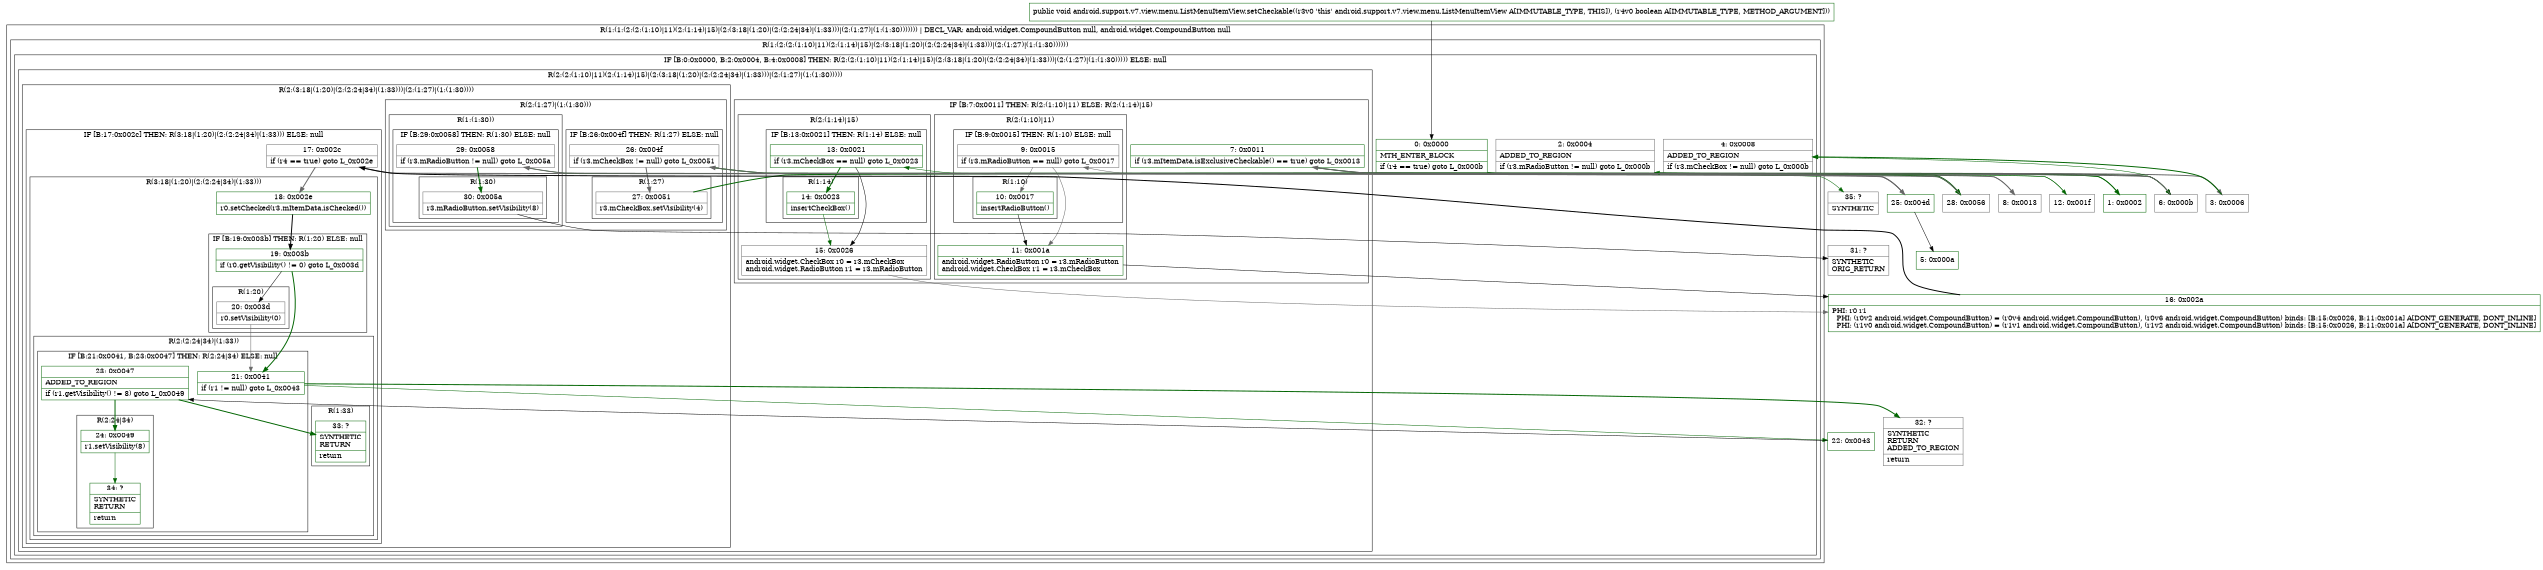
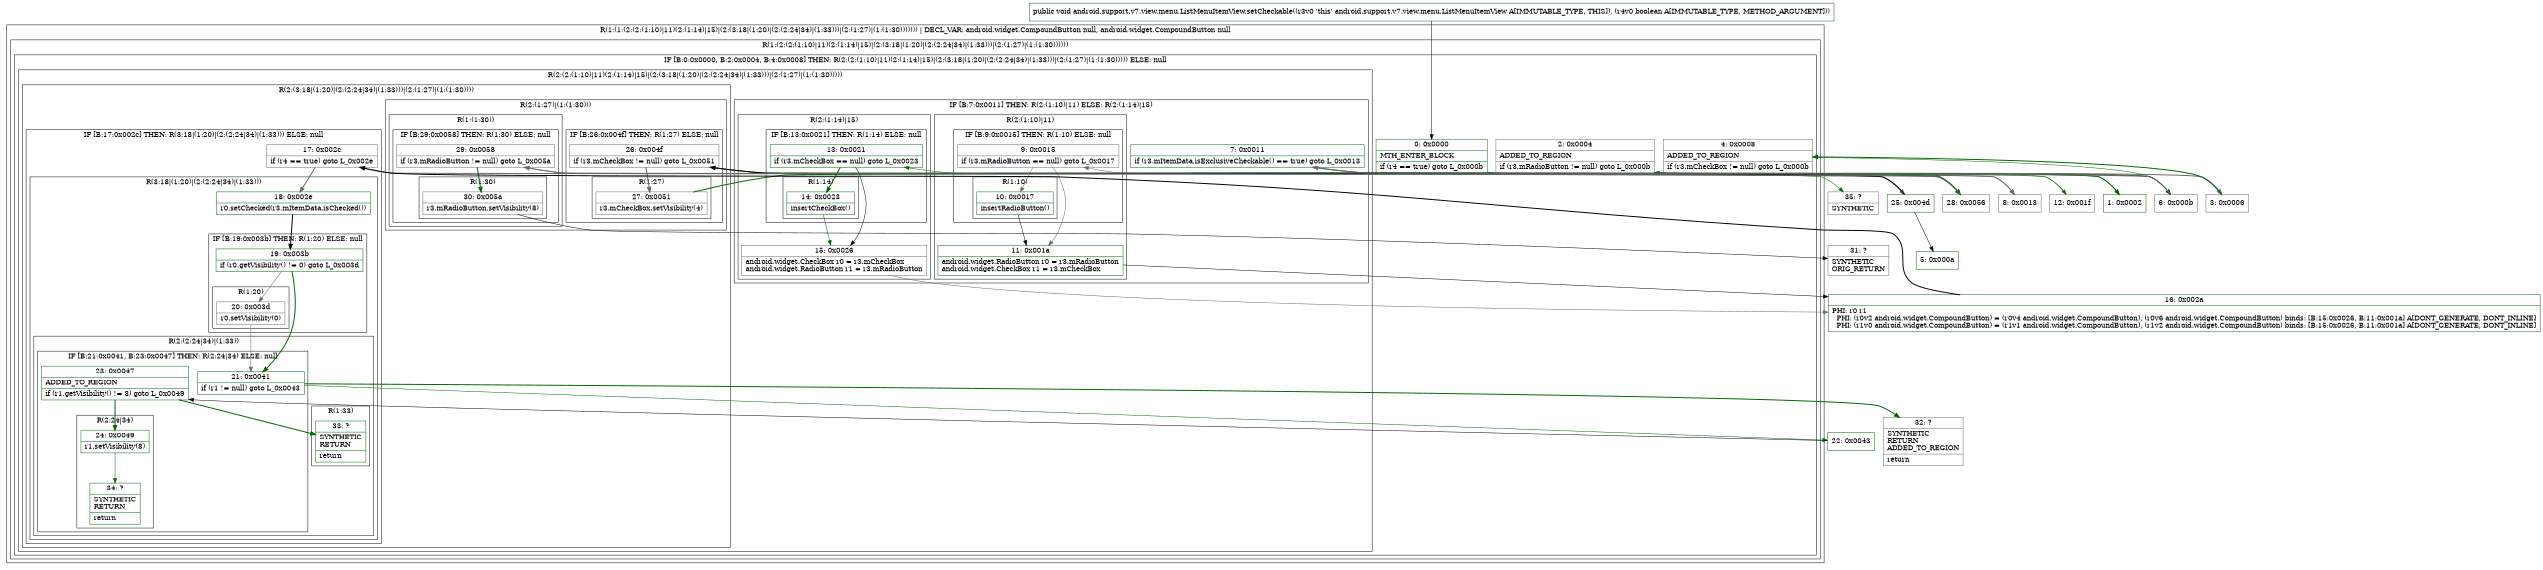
(1313, 173) -> (1313, 173)
(1690, 174) -> (1778, 174)
(273, 283) -> (273, 283)
